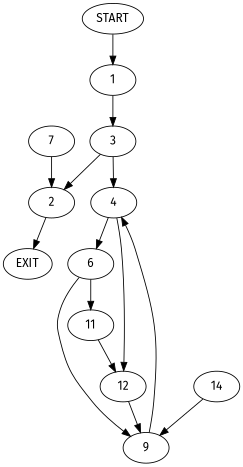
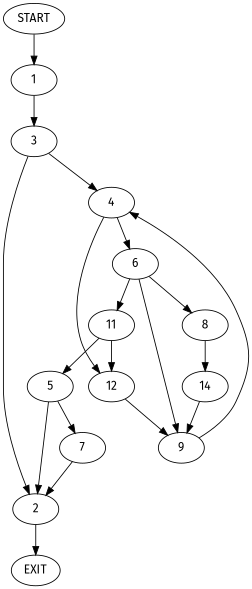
none -> (205, 325)
none -> (50, 387)
